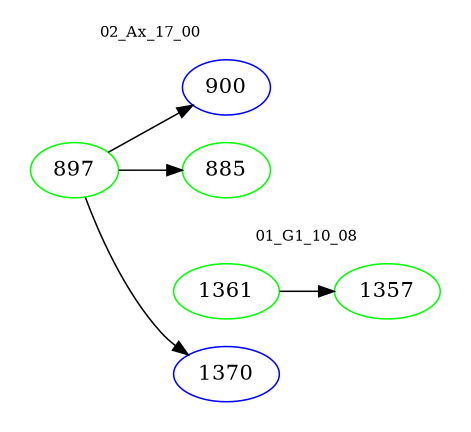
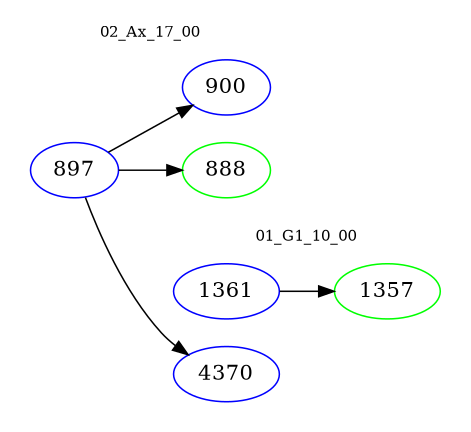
(75, 170) -> (75, 170)
(226, 170) -> (226, 170)
(307, 237) -> (307, 237)
(226, 291) -> (226, 291)
(226, 374) -> (226, 374)
